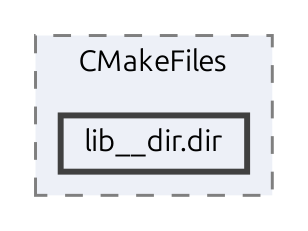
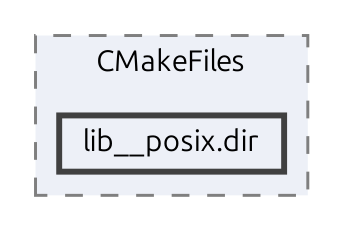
(154, 144) -> (172, 144)
